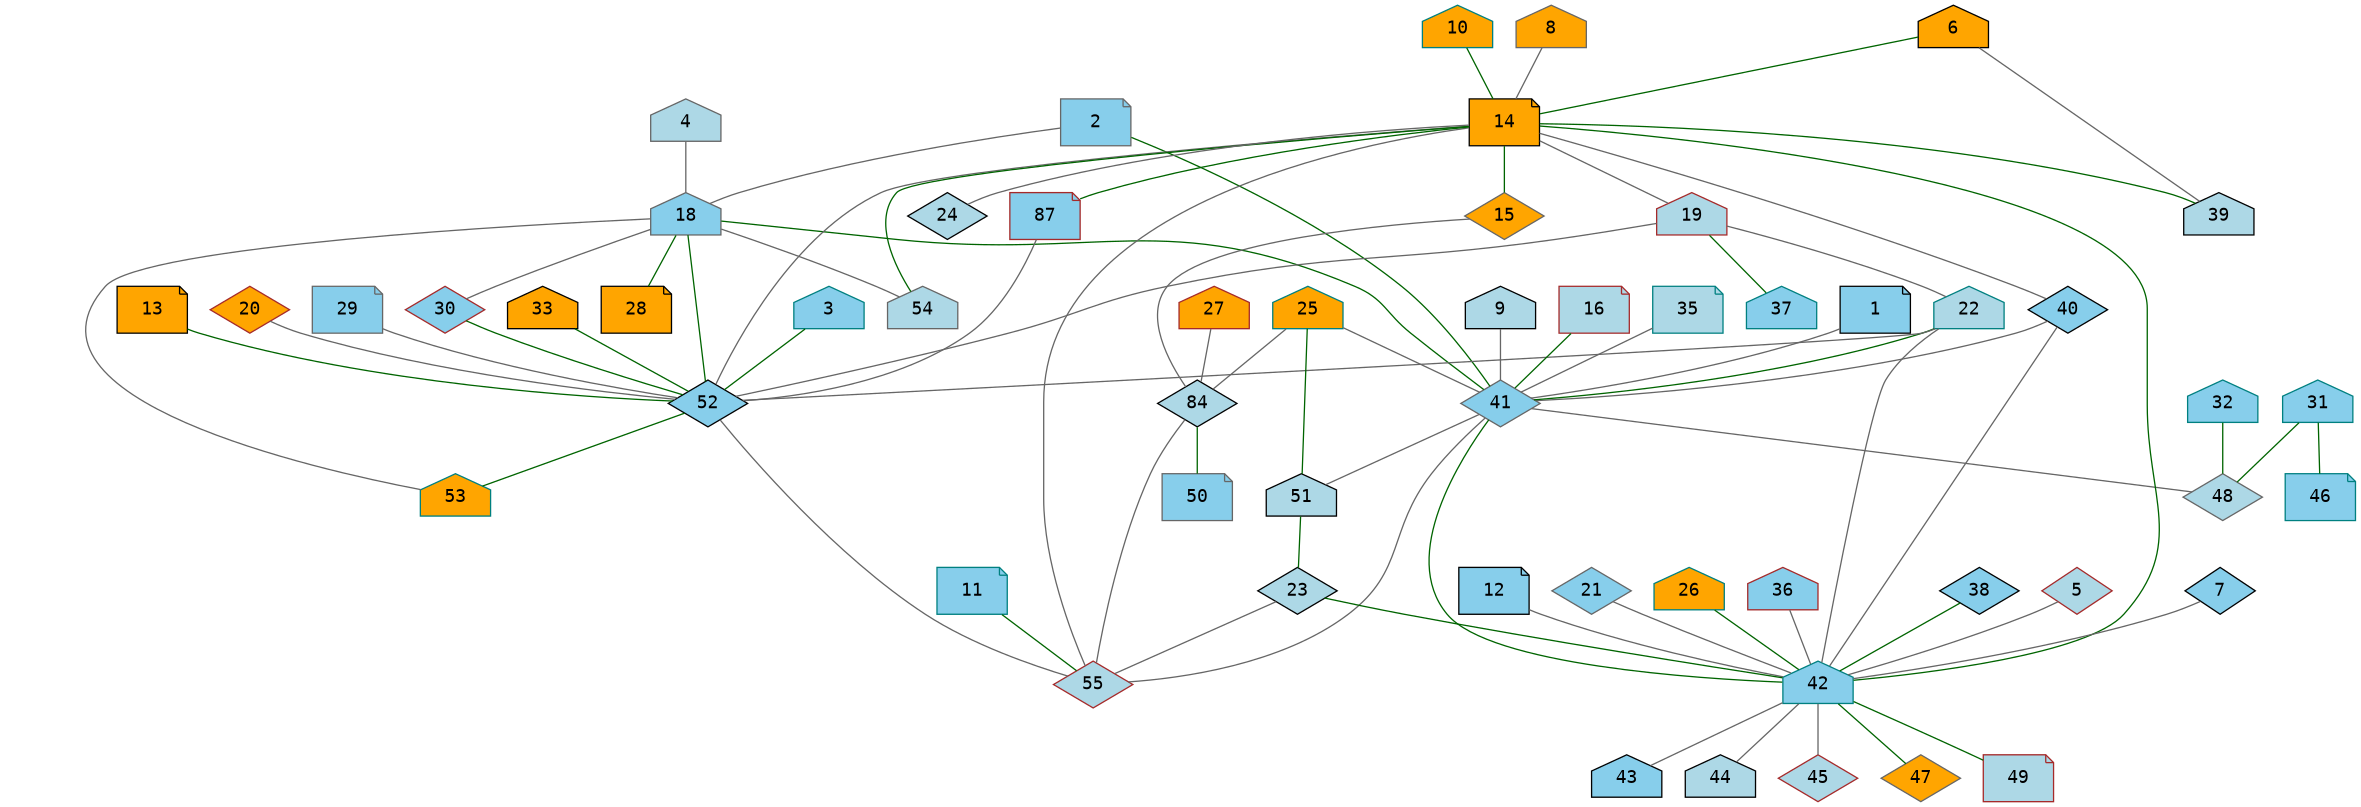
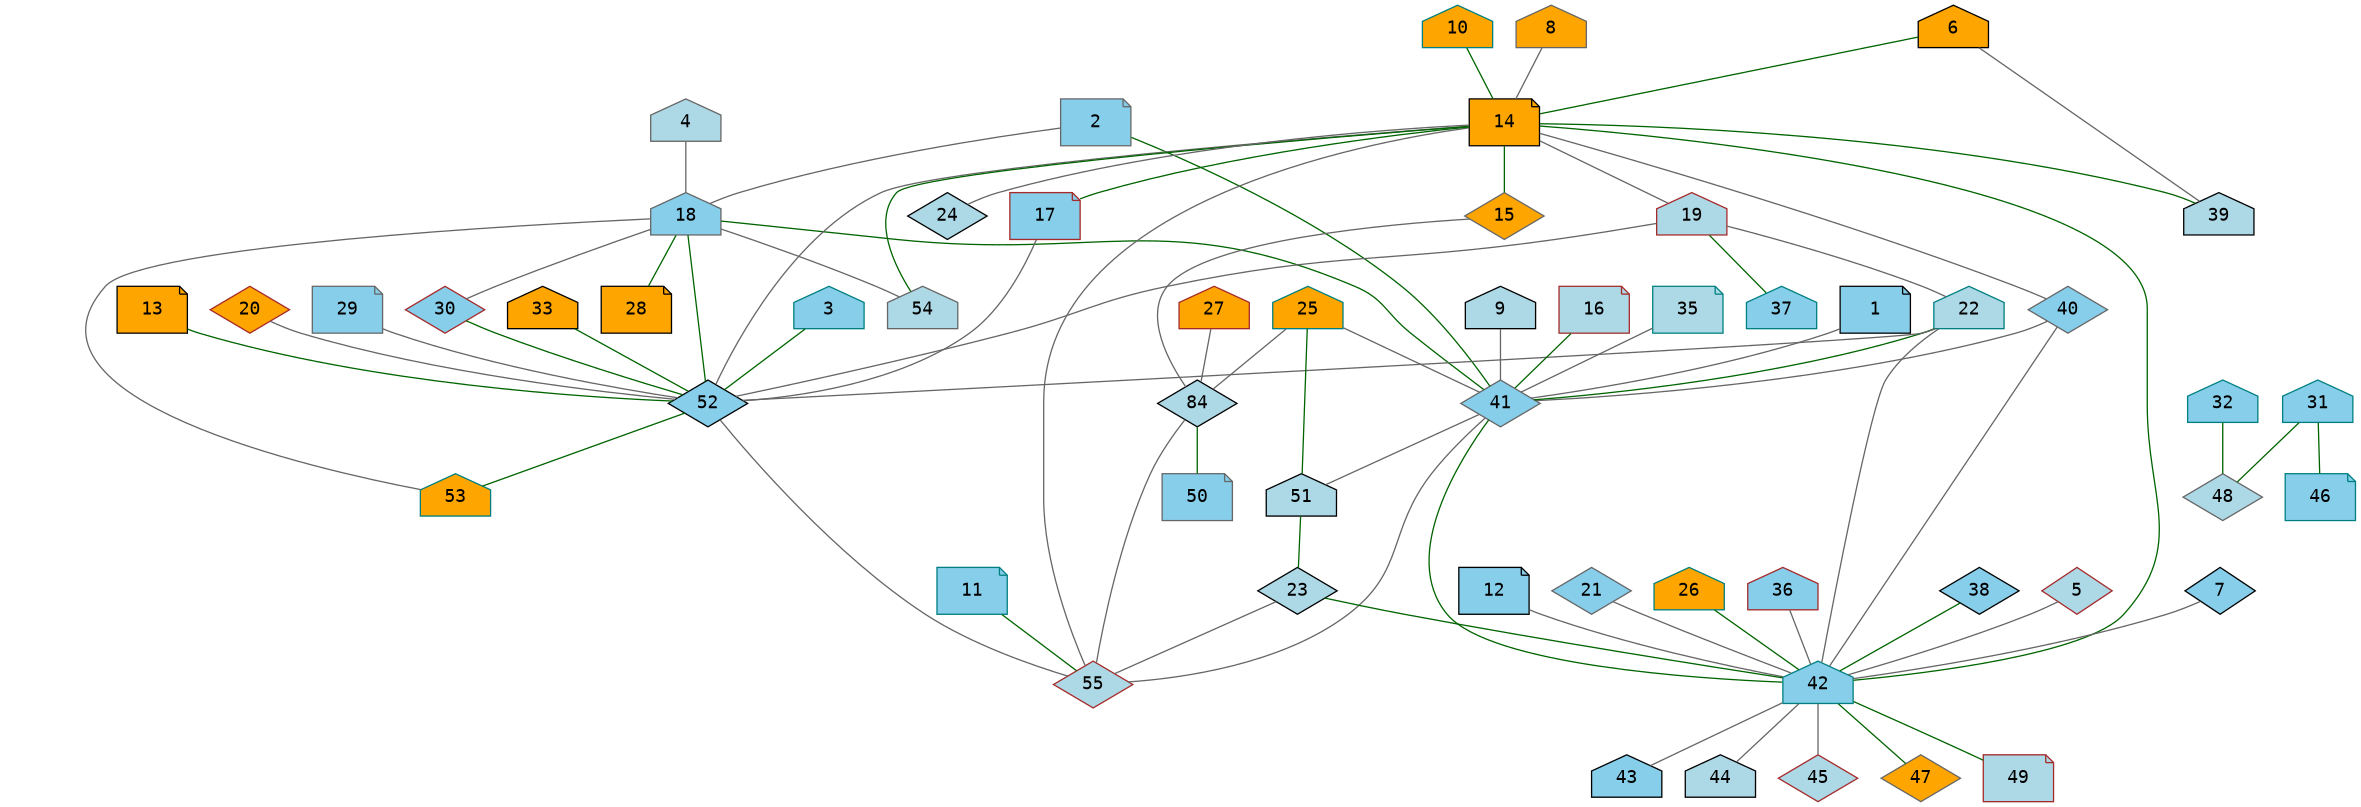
(1045, 216) -> (1045, 216)
(2068, 310) -> (2068, 310)
(1845, 448) -> none
